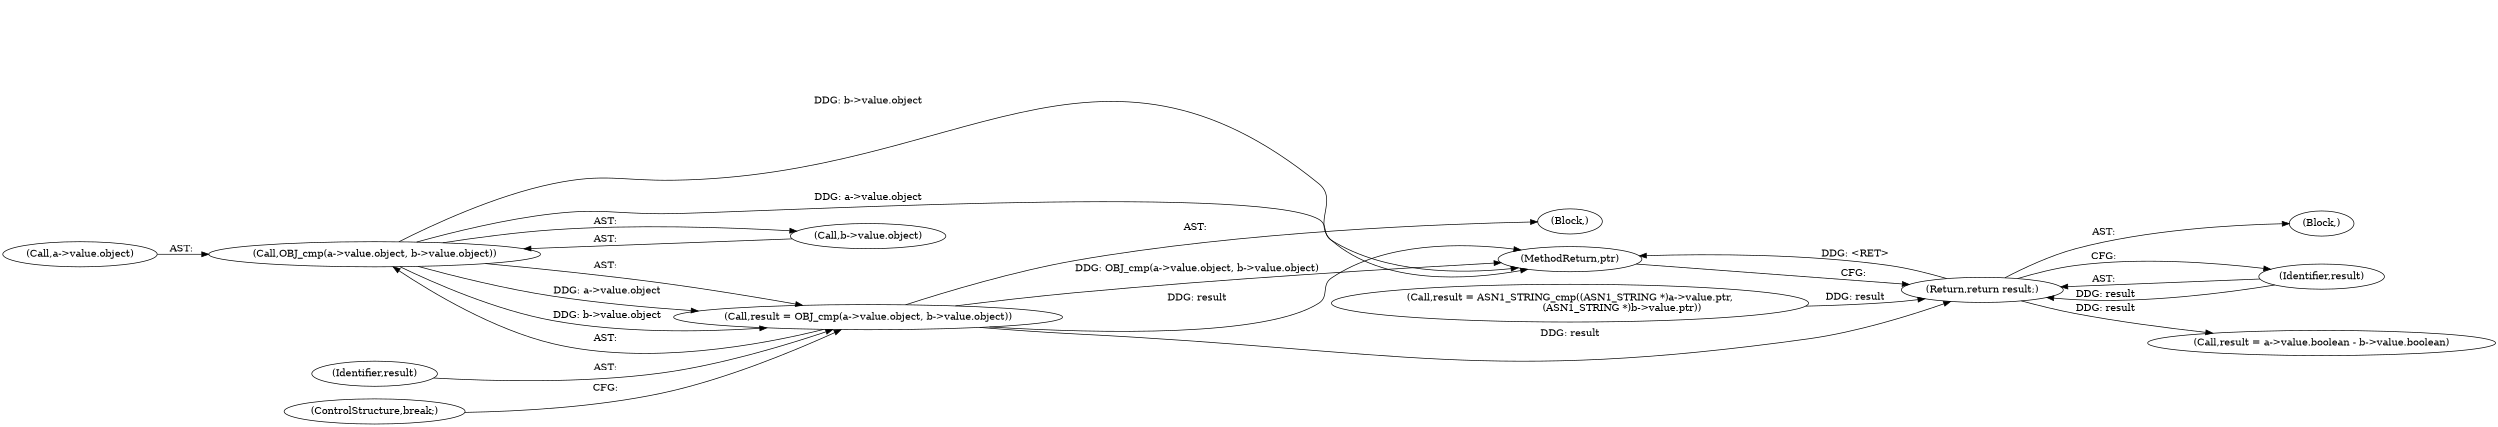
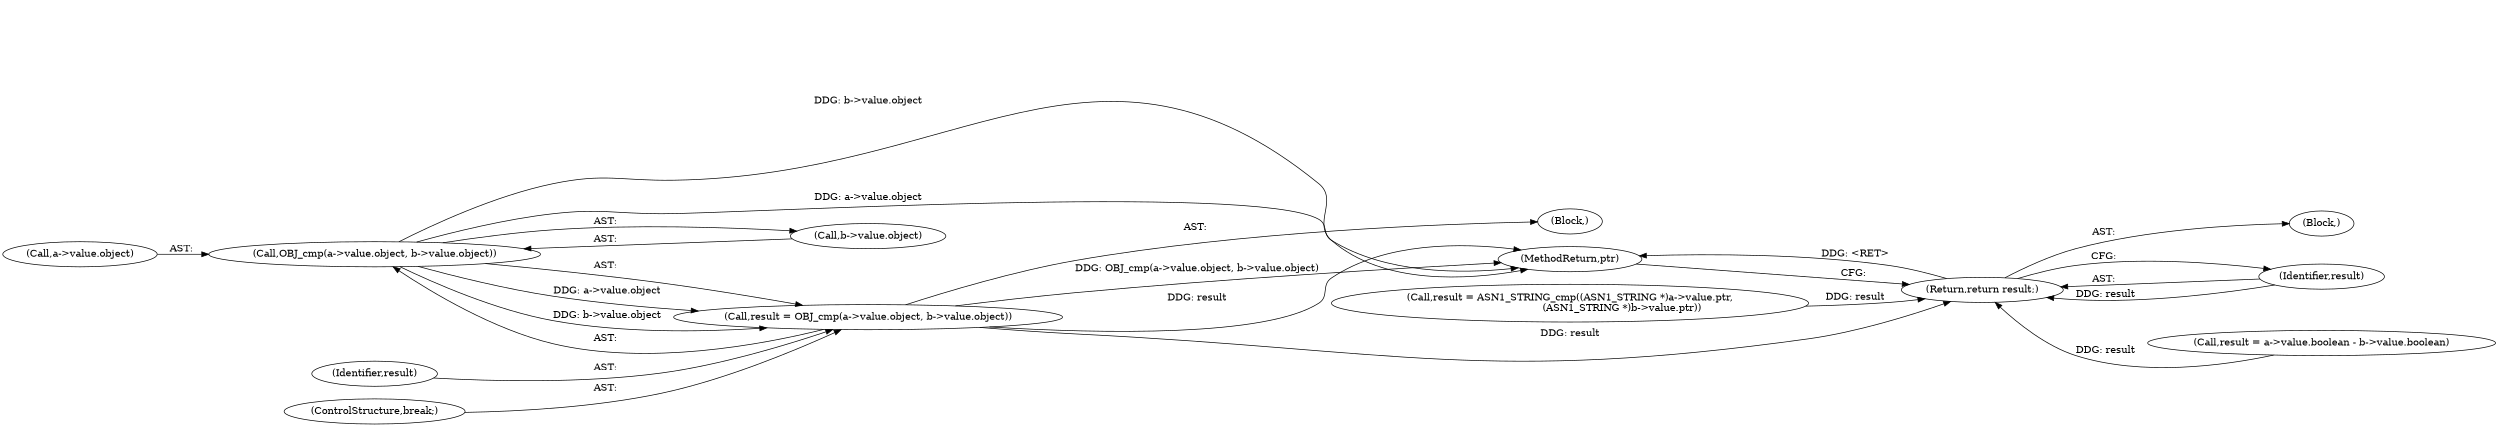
(2113, 320) -> (2129, 366)
(607, 388) -> (607, 388)
